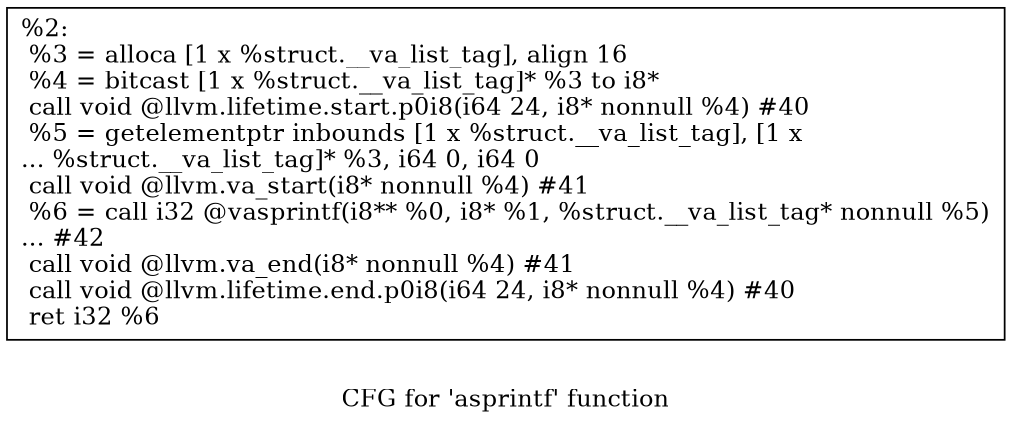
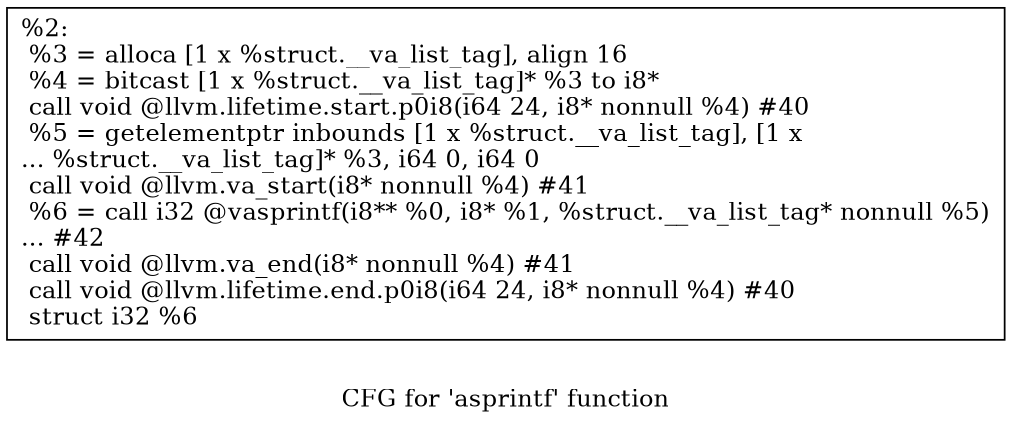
(91, 317) -> (110, 317)
